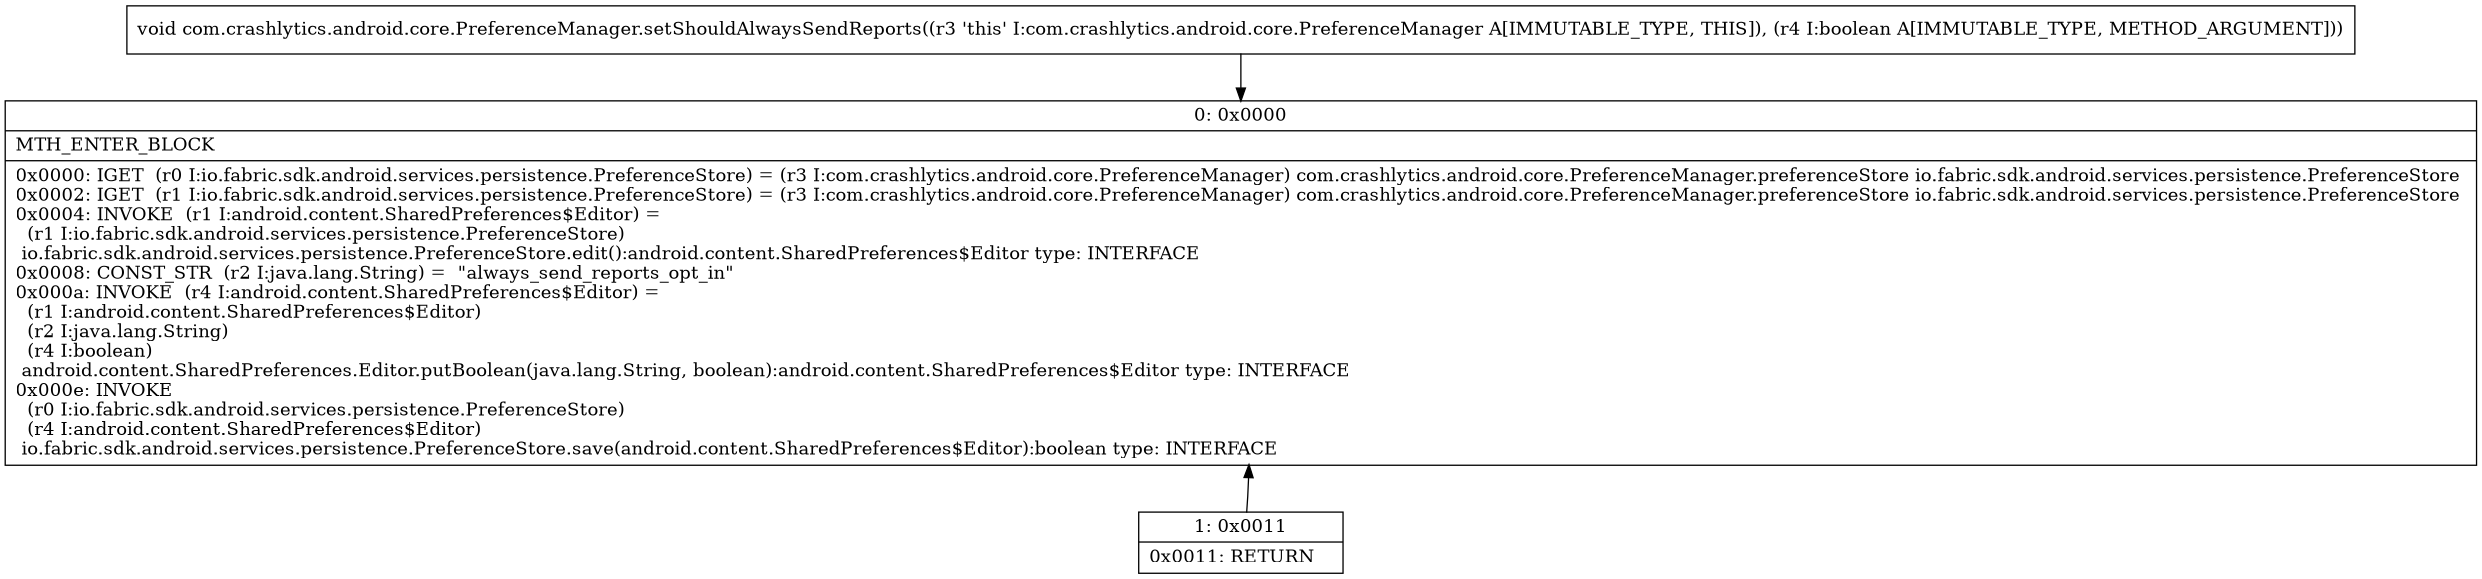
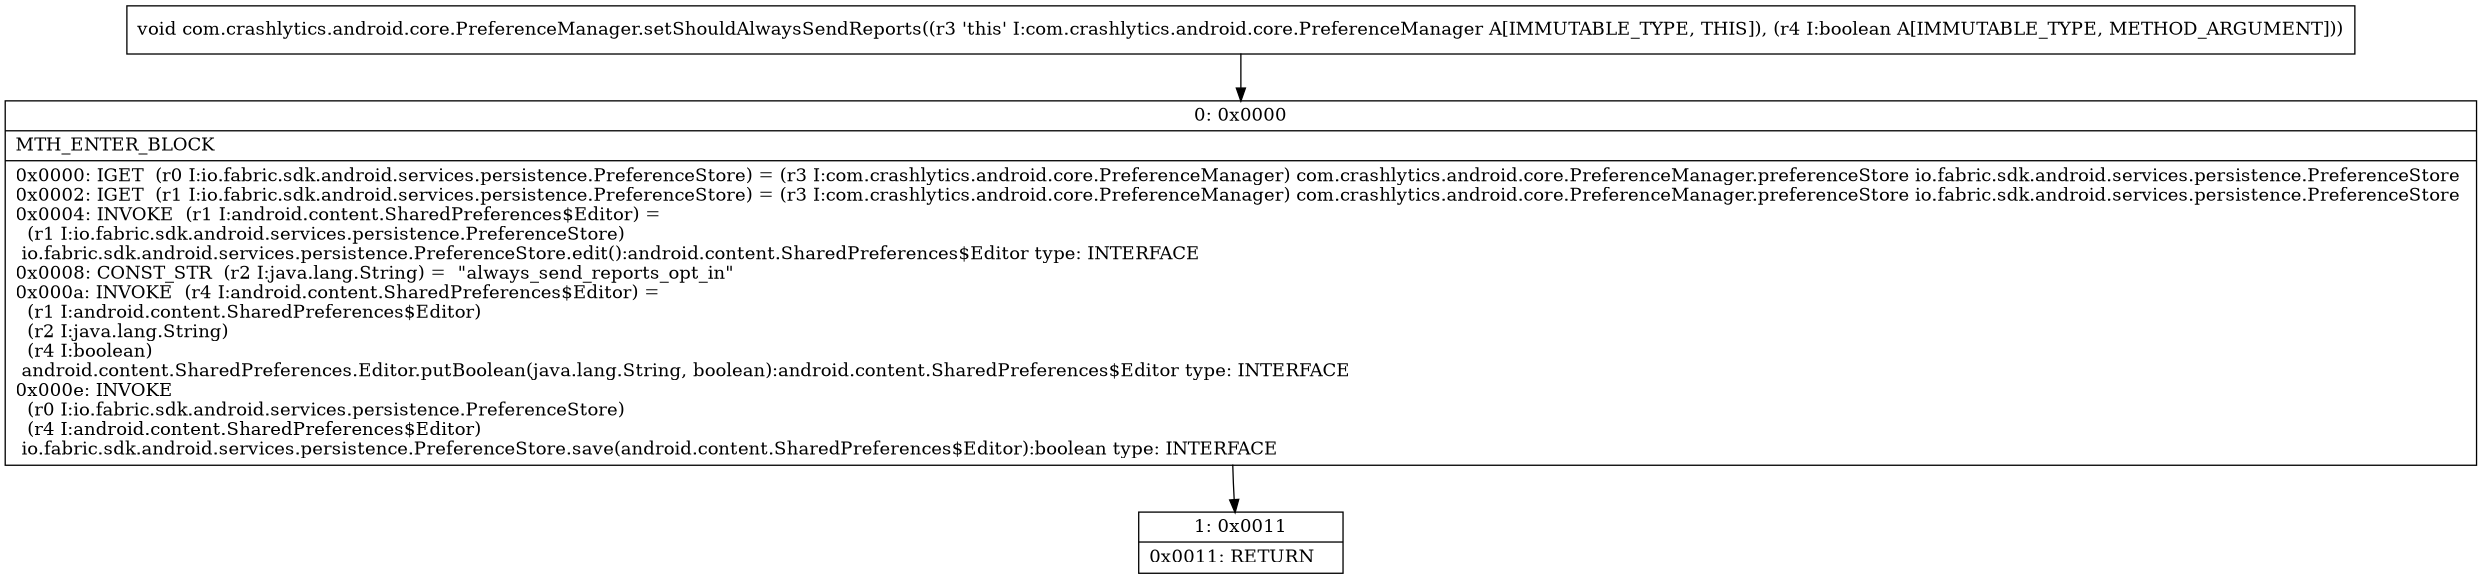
(1248, 495) -> (1233, 482)
